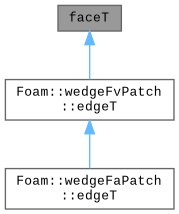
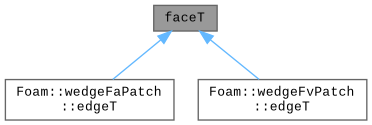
(90, 151) -> (137, 60)
